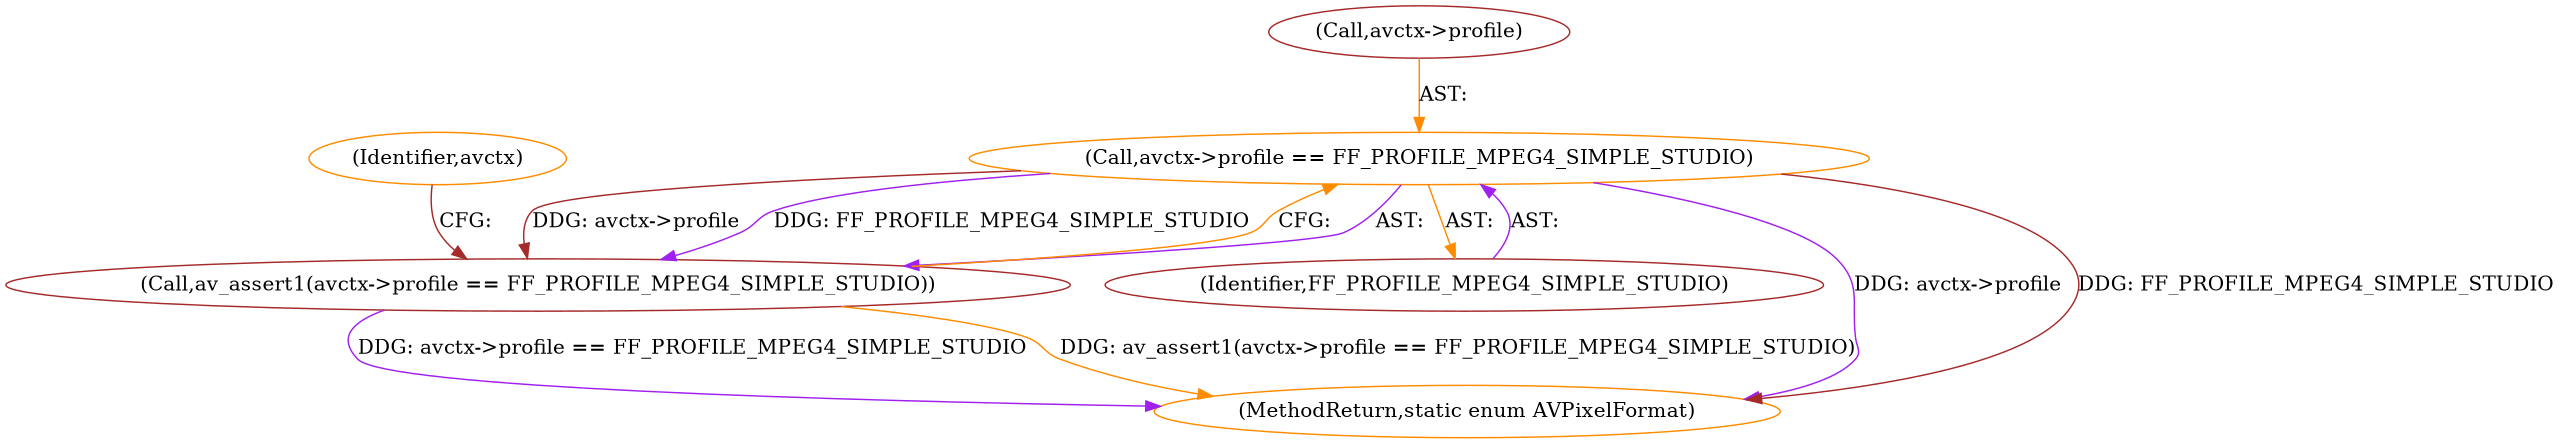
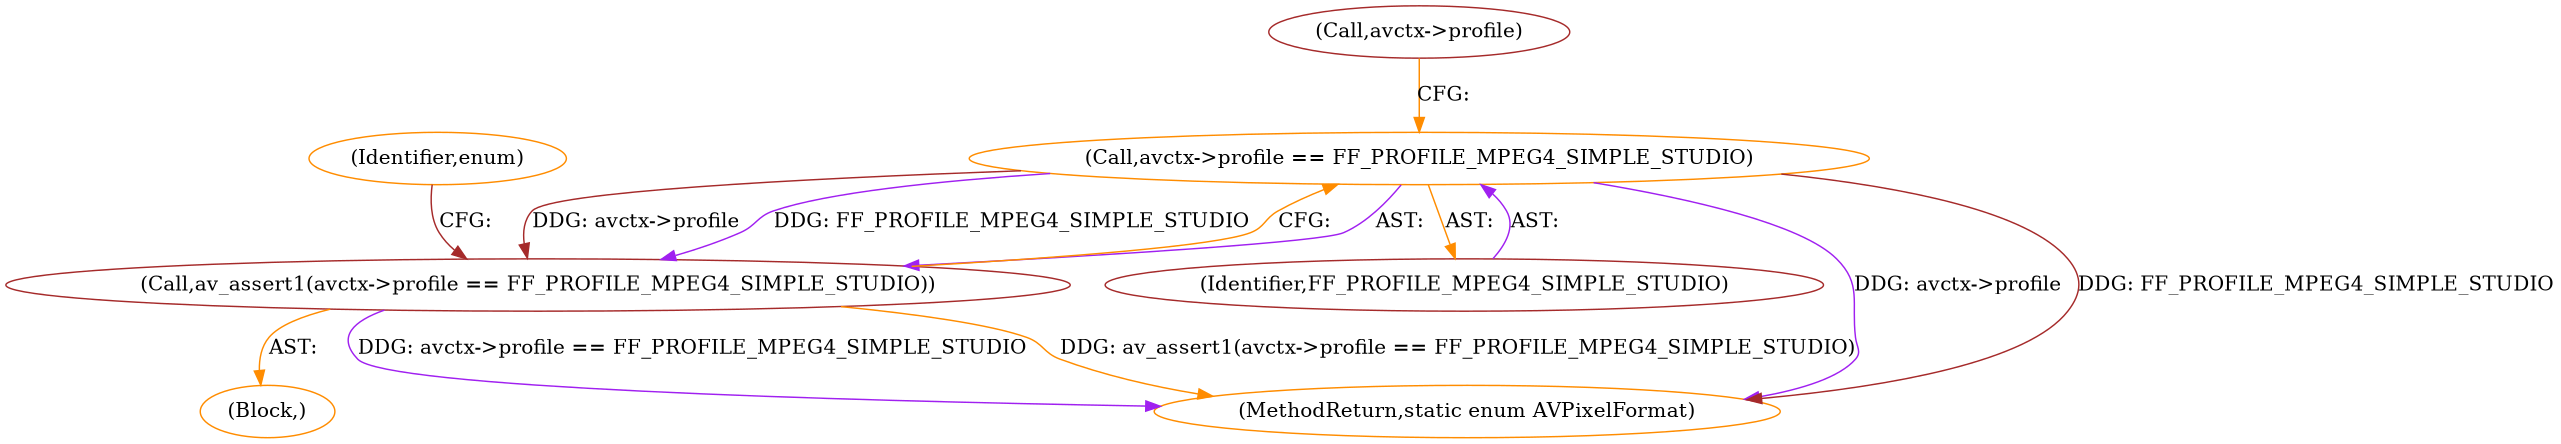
(1447, 95) -> (1447, 95)
(438, 159) -> (438, 159)
none -> (268, 412)
